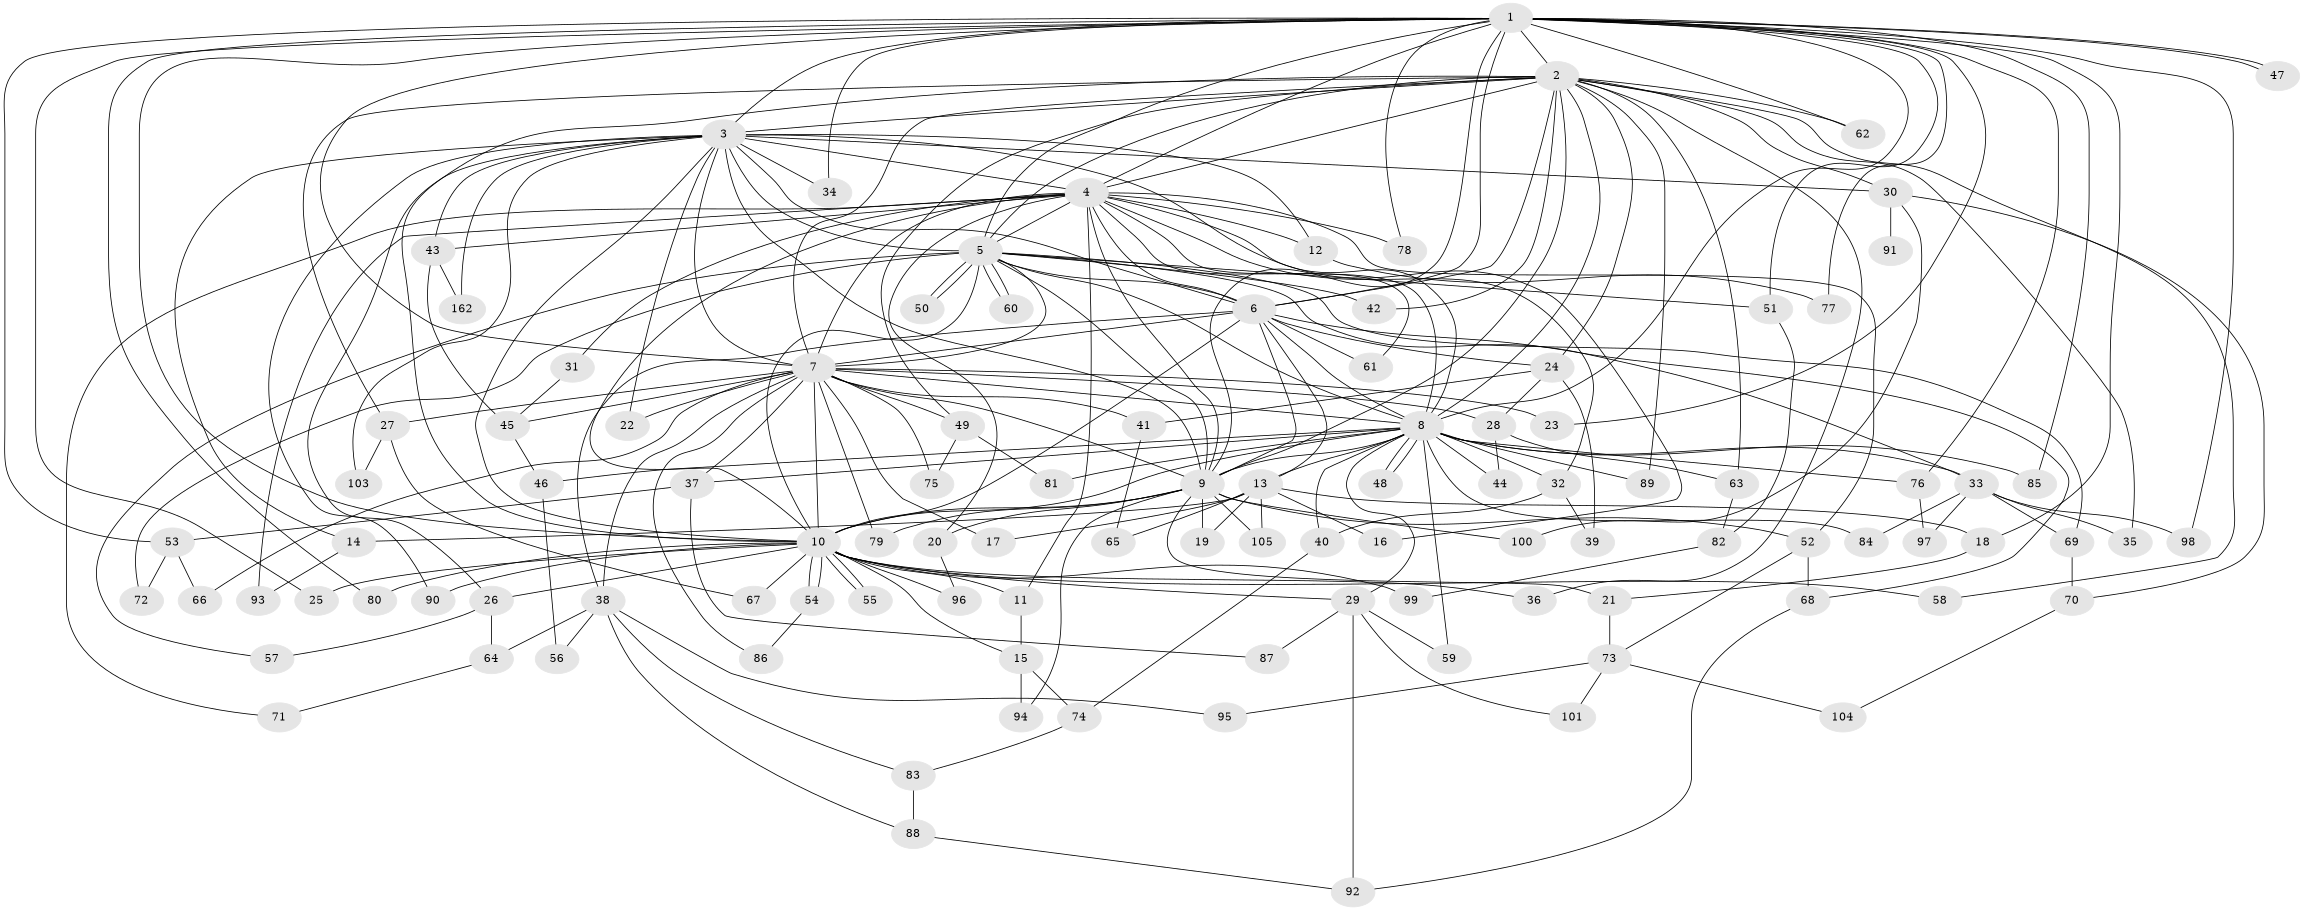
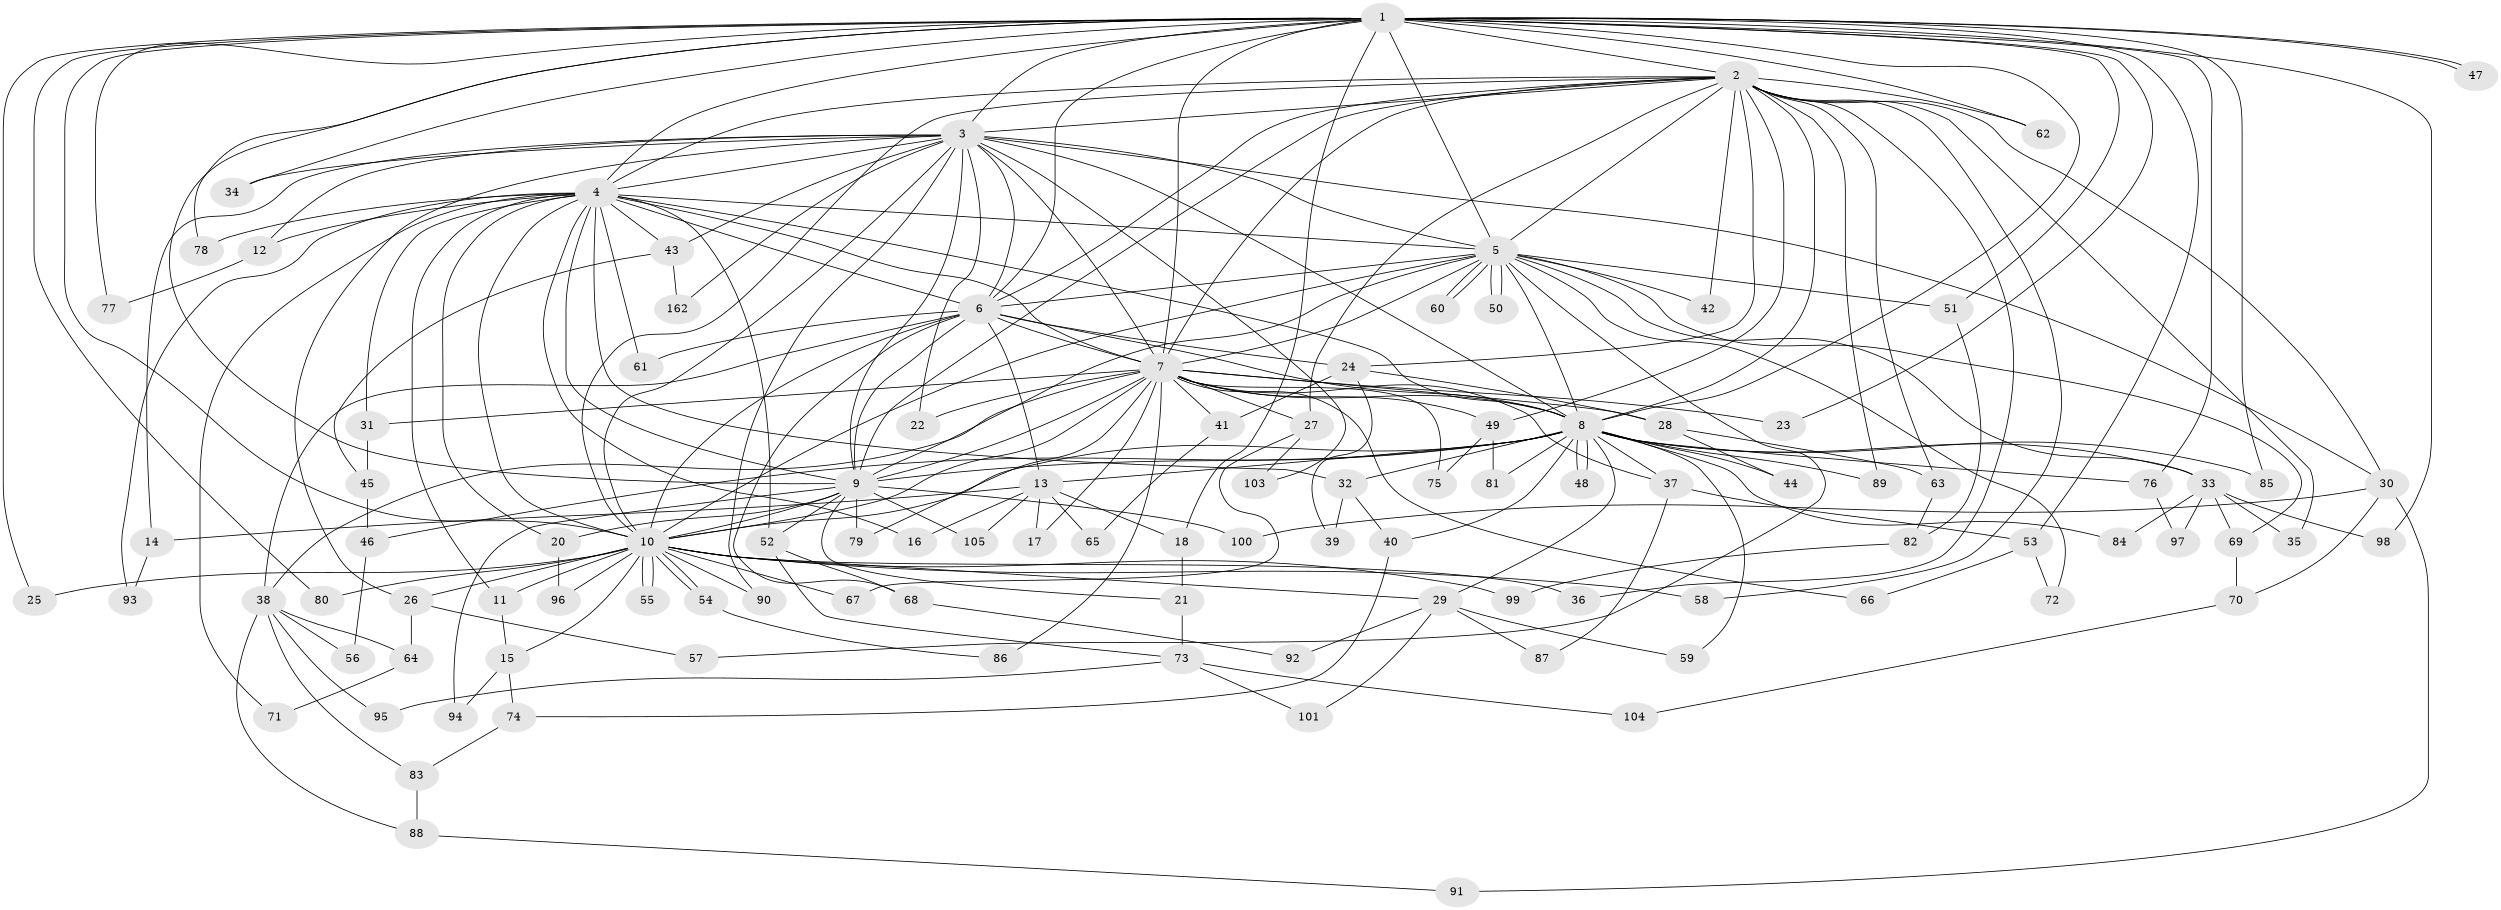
(661, 397) -> (783, 395)
(1202, 543) -> none
(1133, 863) -> (937, 863)
